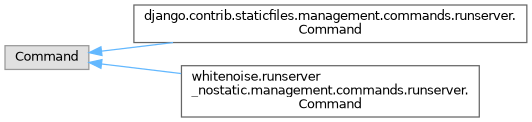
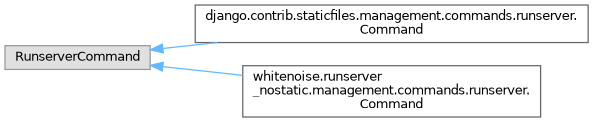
(47, 58) -> (78, 58)
